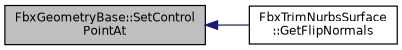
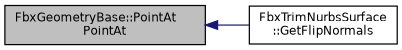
(105, 25) -> (105, 25)
